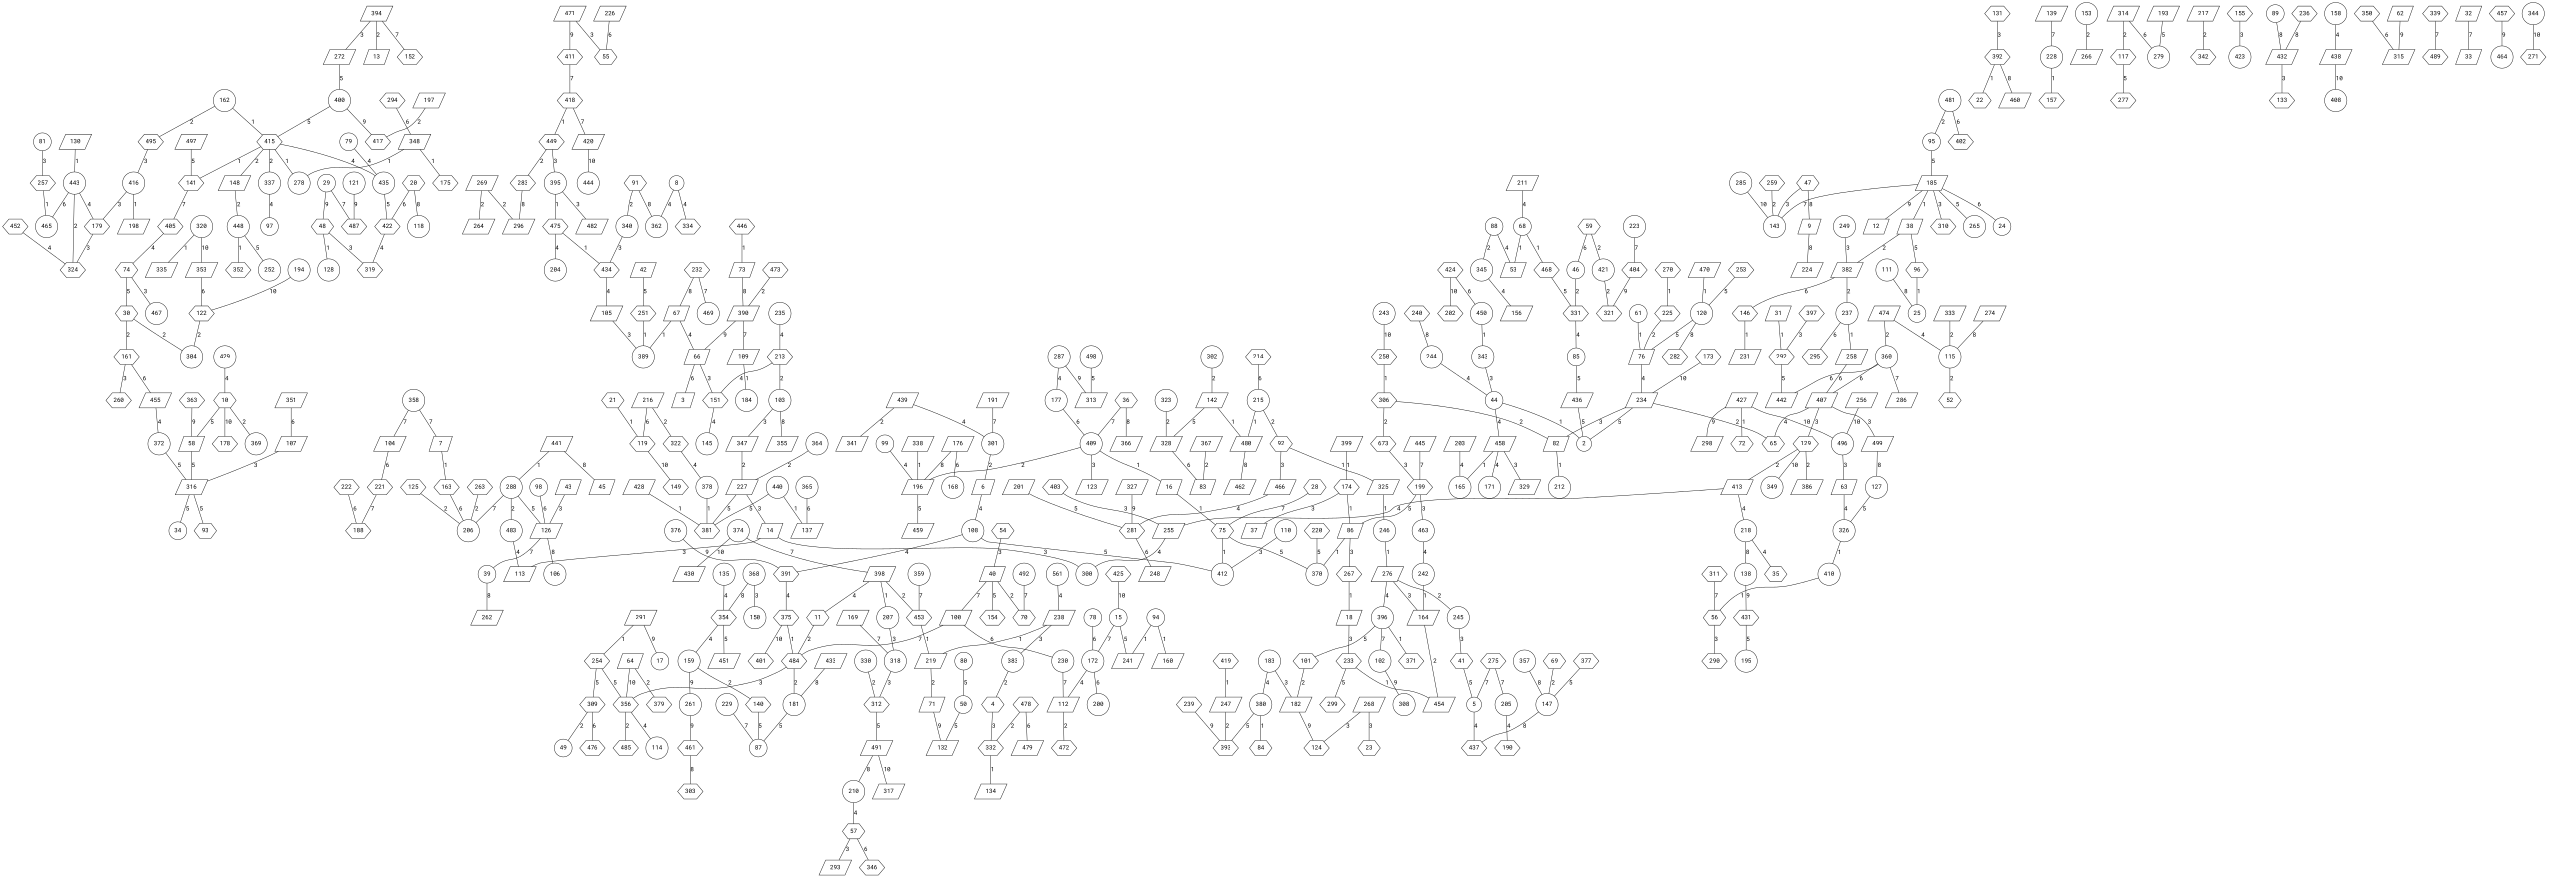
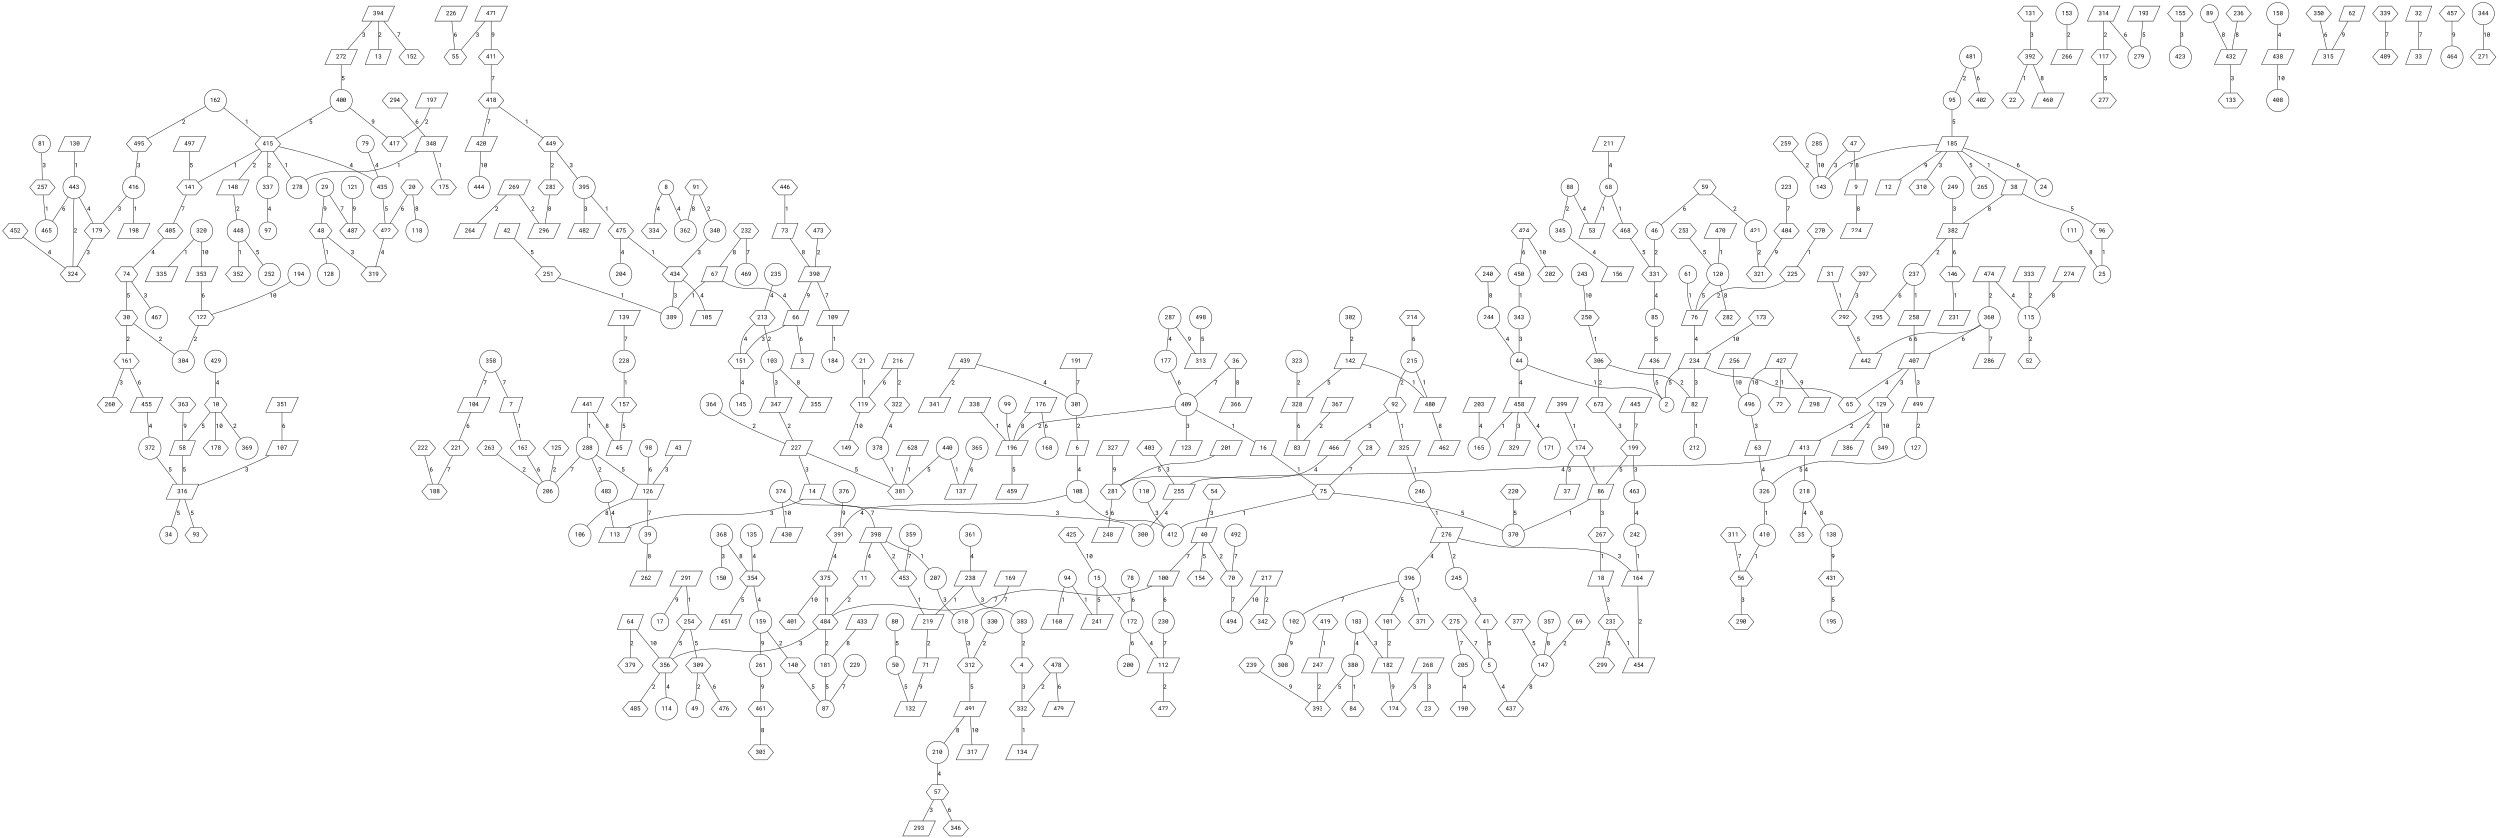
(1884, 248) -> (1989, 209)
(624, 335) -> (673, 294)
none -> (622, 426)
(1879, 466) -> (1919, 426)
(639, 487) -> (912, 448)
(1057, 574) -> (970, 535)
none -> (1232, 622)
